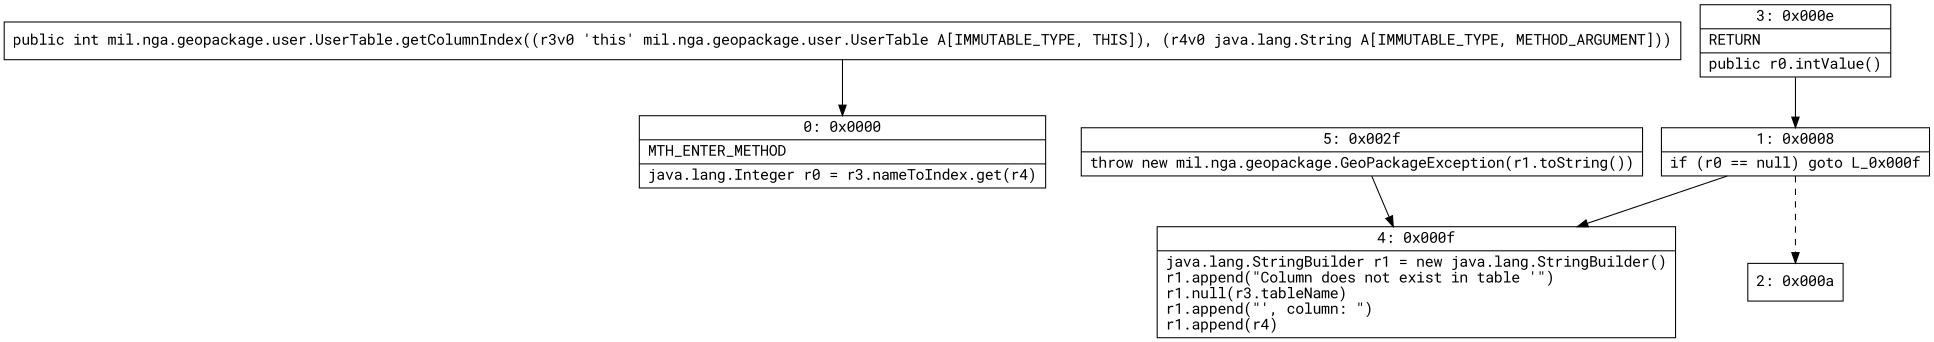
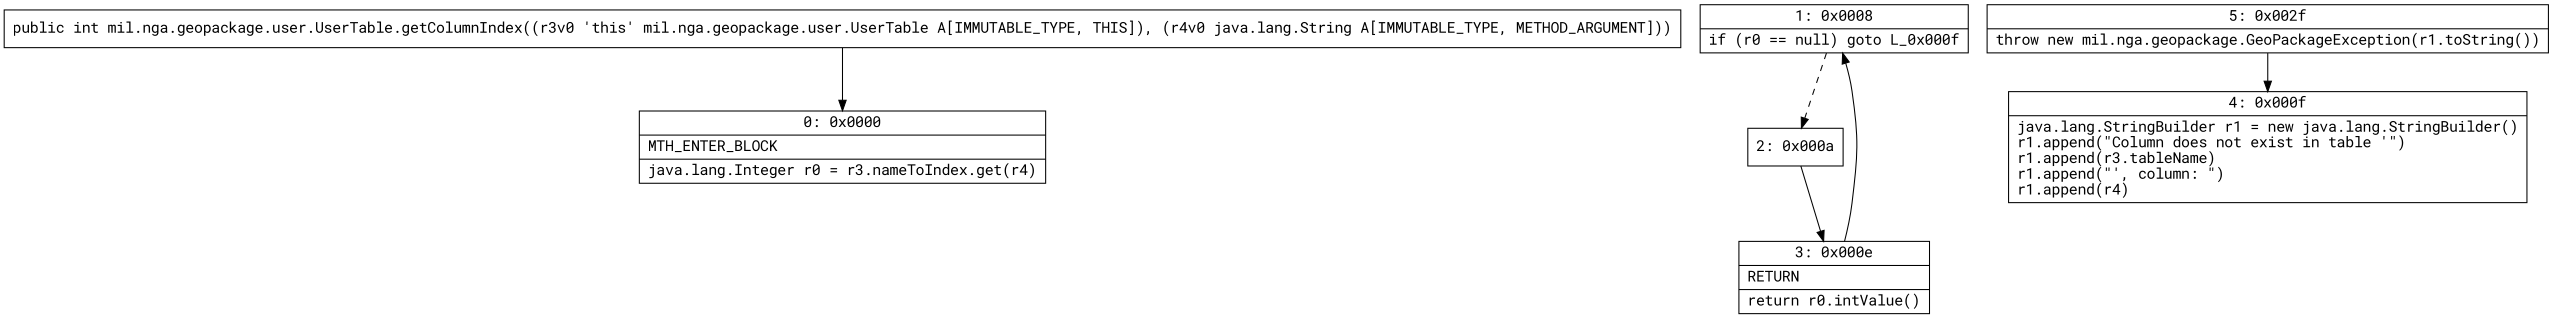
(1795, 64) -> (1834, 301)
(717, 151) -> (713, 147)
none -> (1811, 199)
(1657, 200) -> none
(1257, 294) -> (2116, 159)
